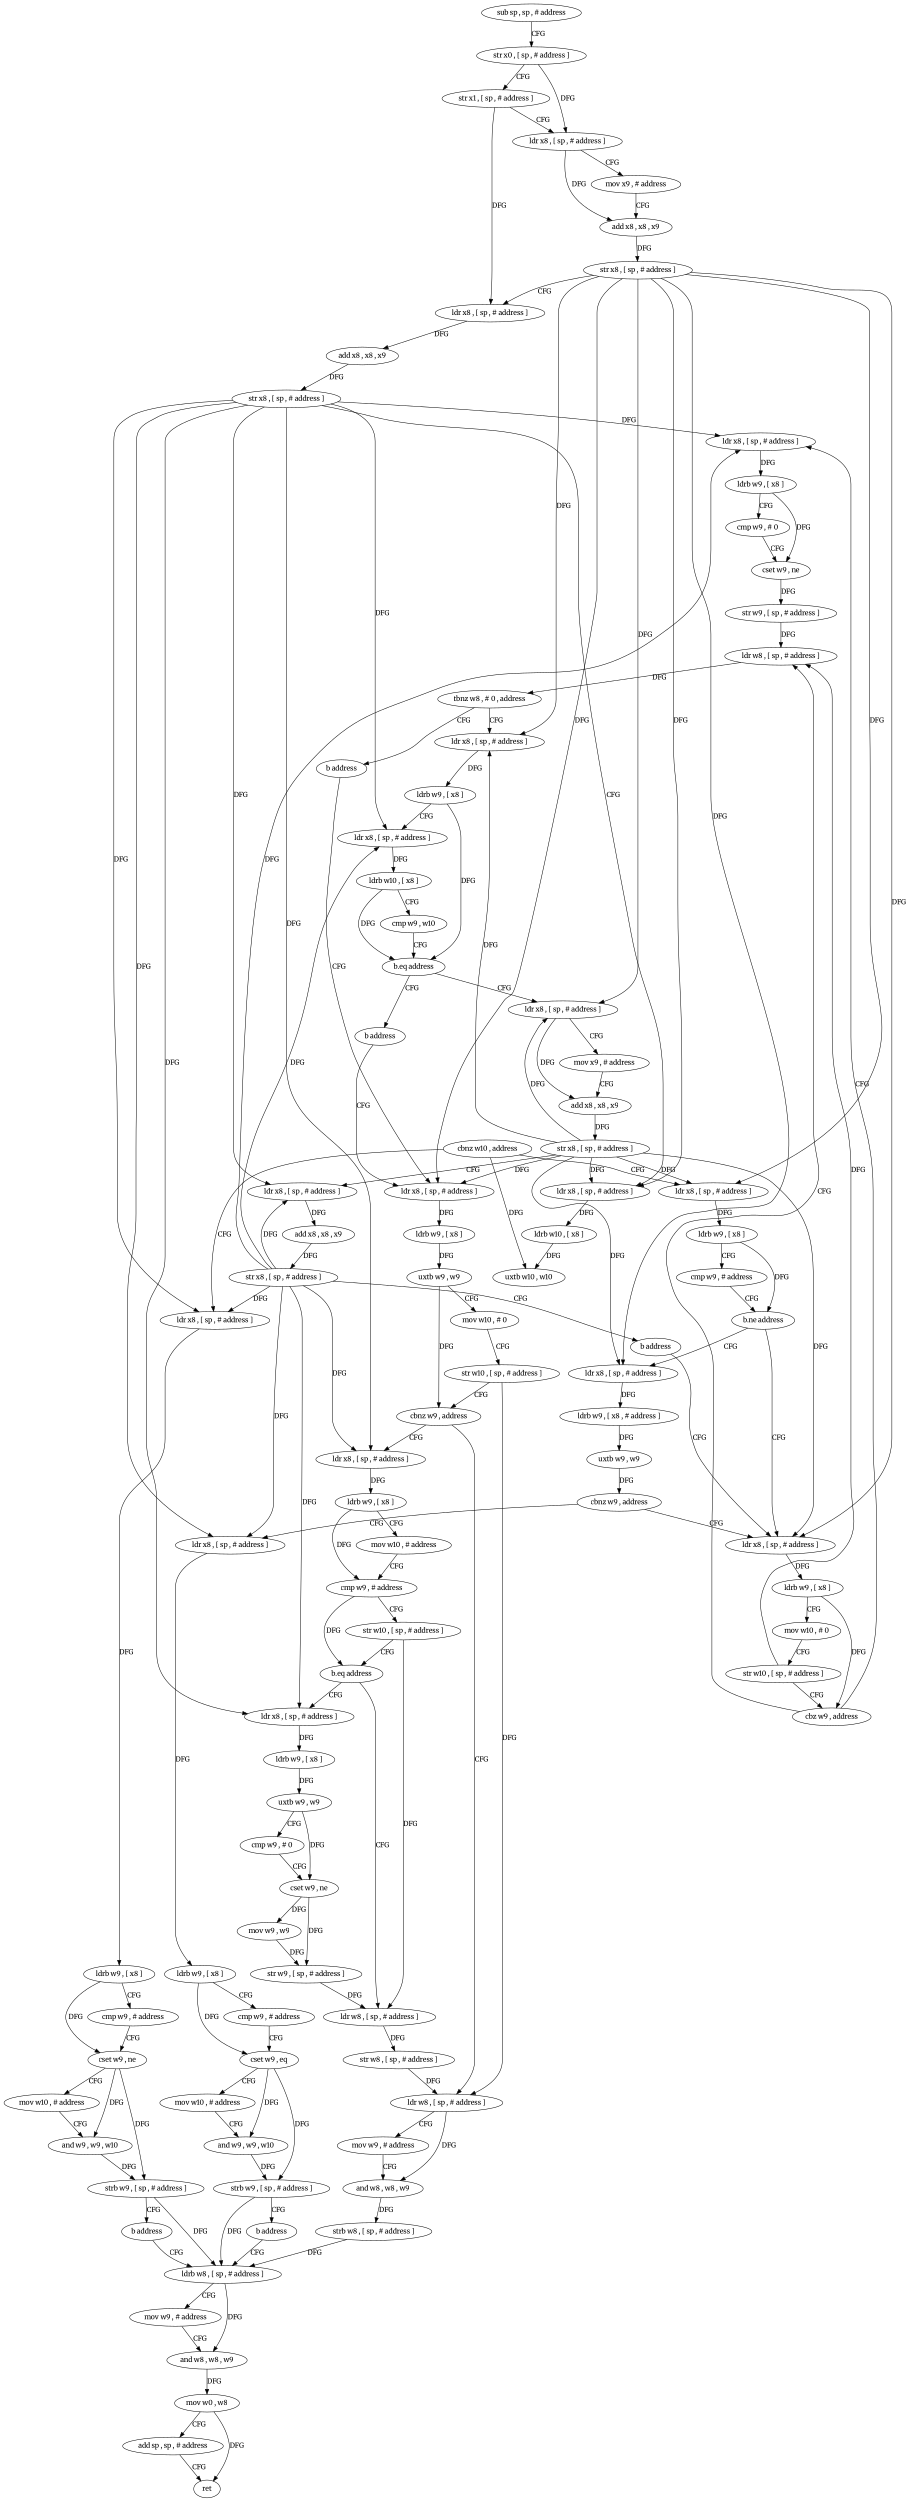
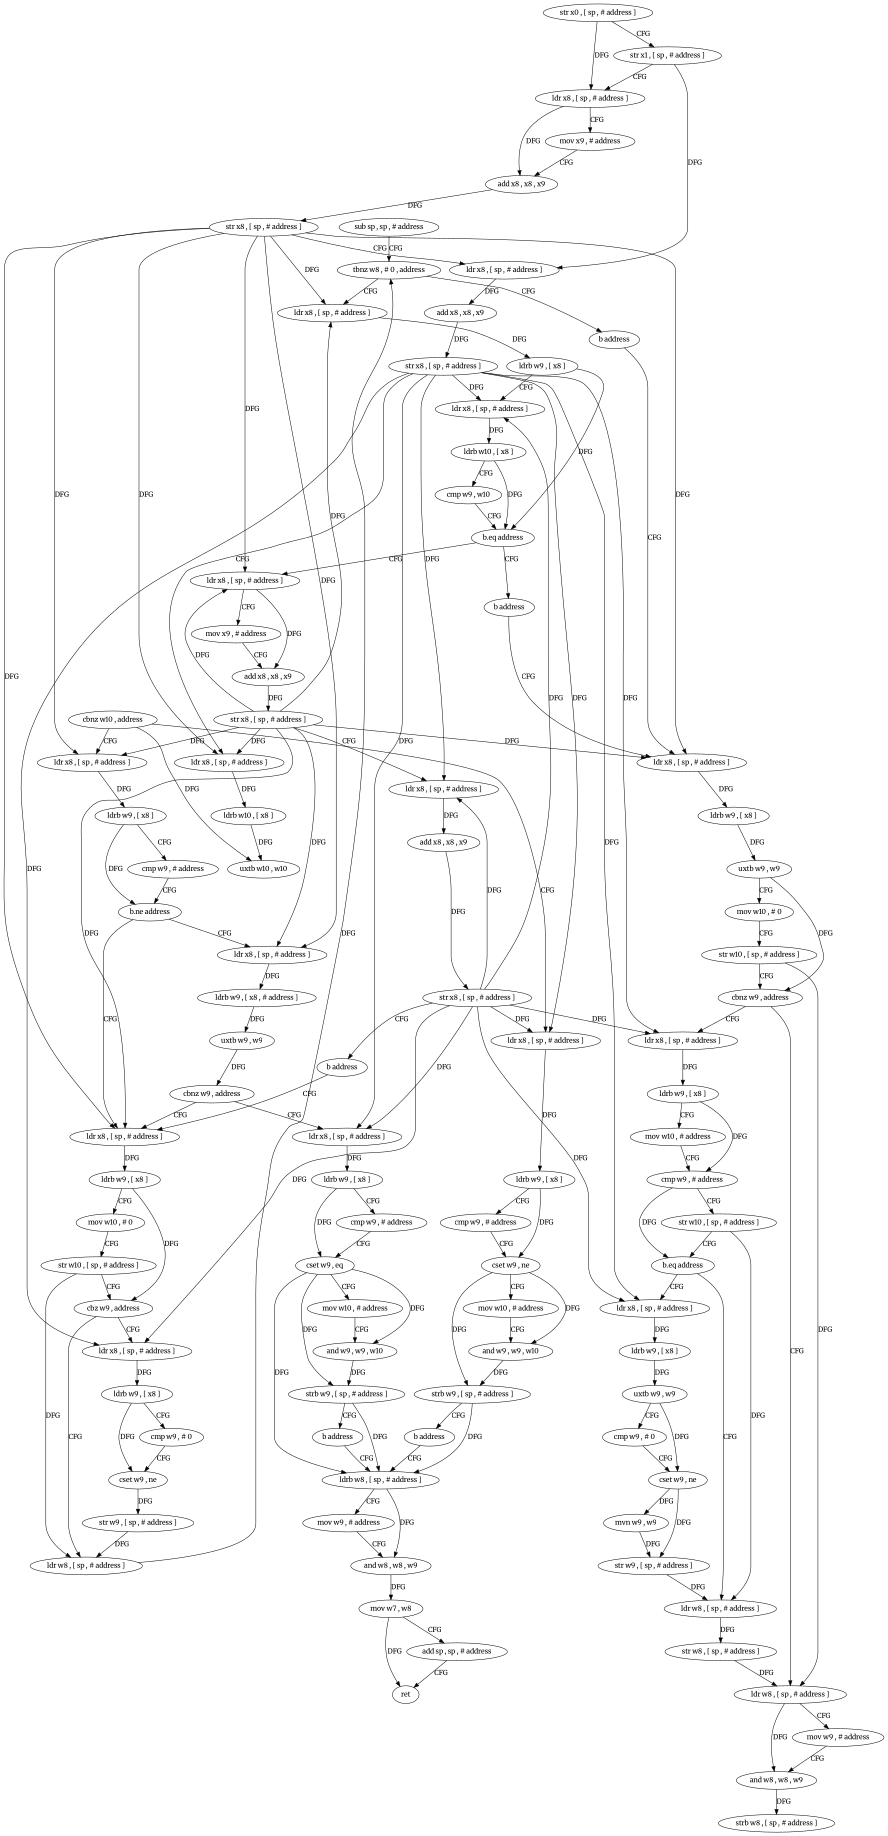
(531, 32) -> (389, 246)
(269, 1931) -> (636, 1523)
(301, 2252) -> (275, 1387)
(207, 2403) -> (391, 1609)
